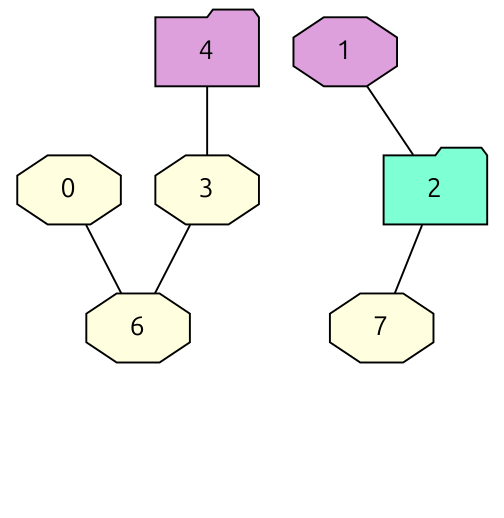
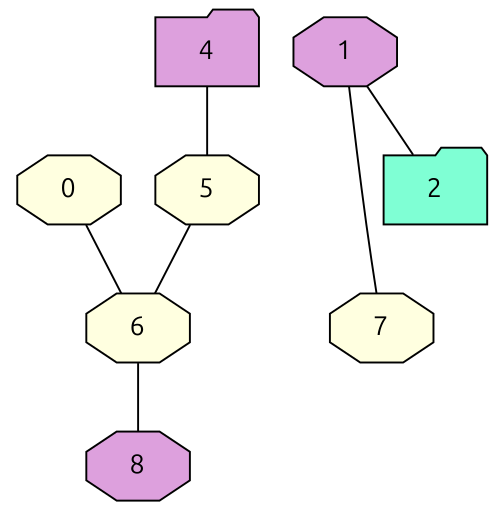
(207, 190) -> (207, 190)
(408, 259) -> (362, 190)
none -> (138, 466)
